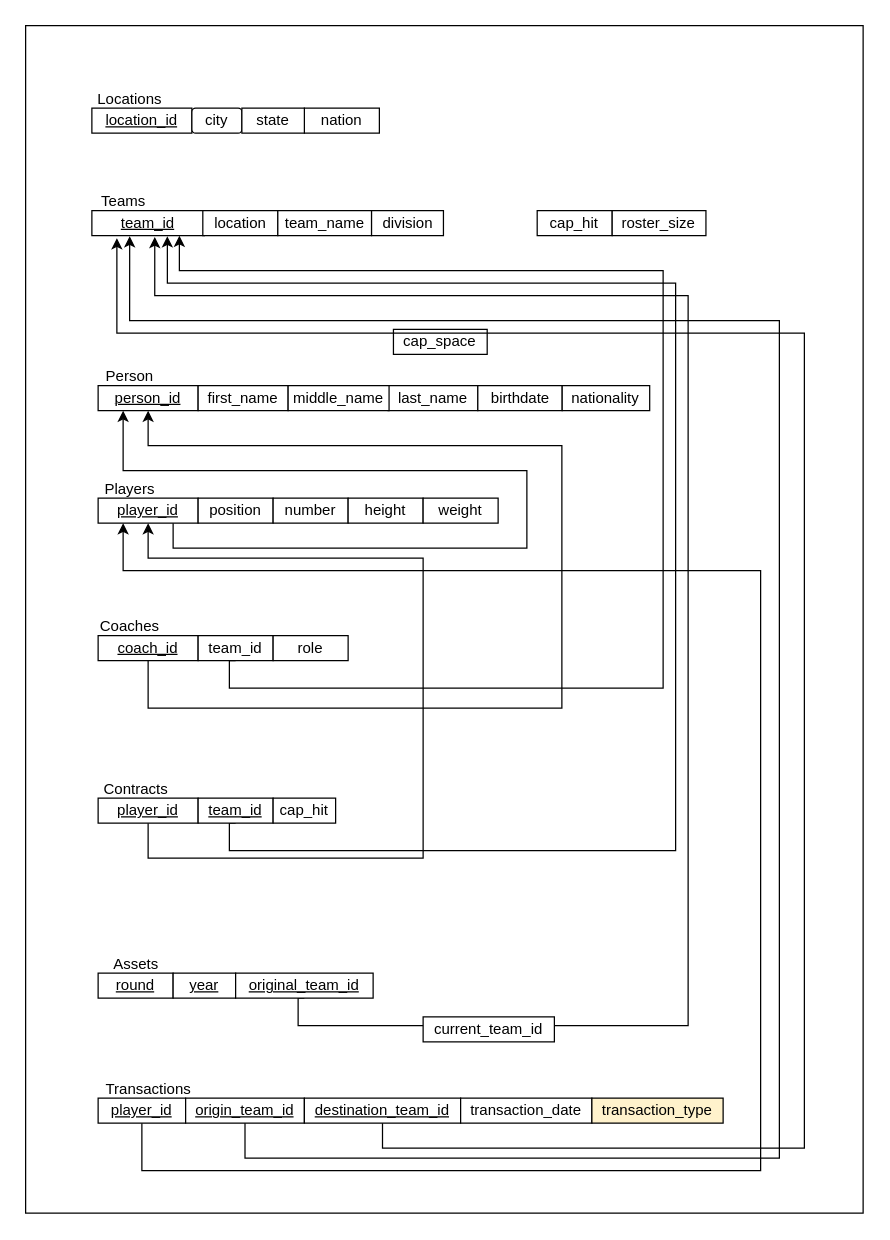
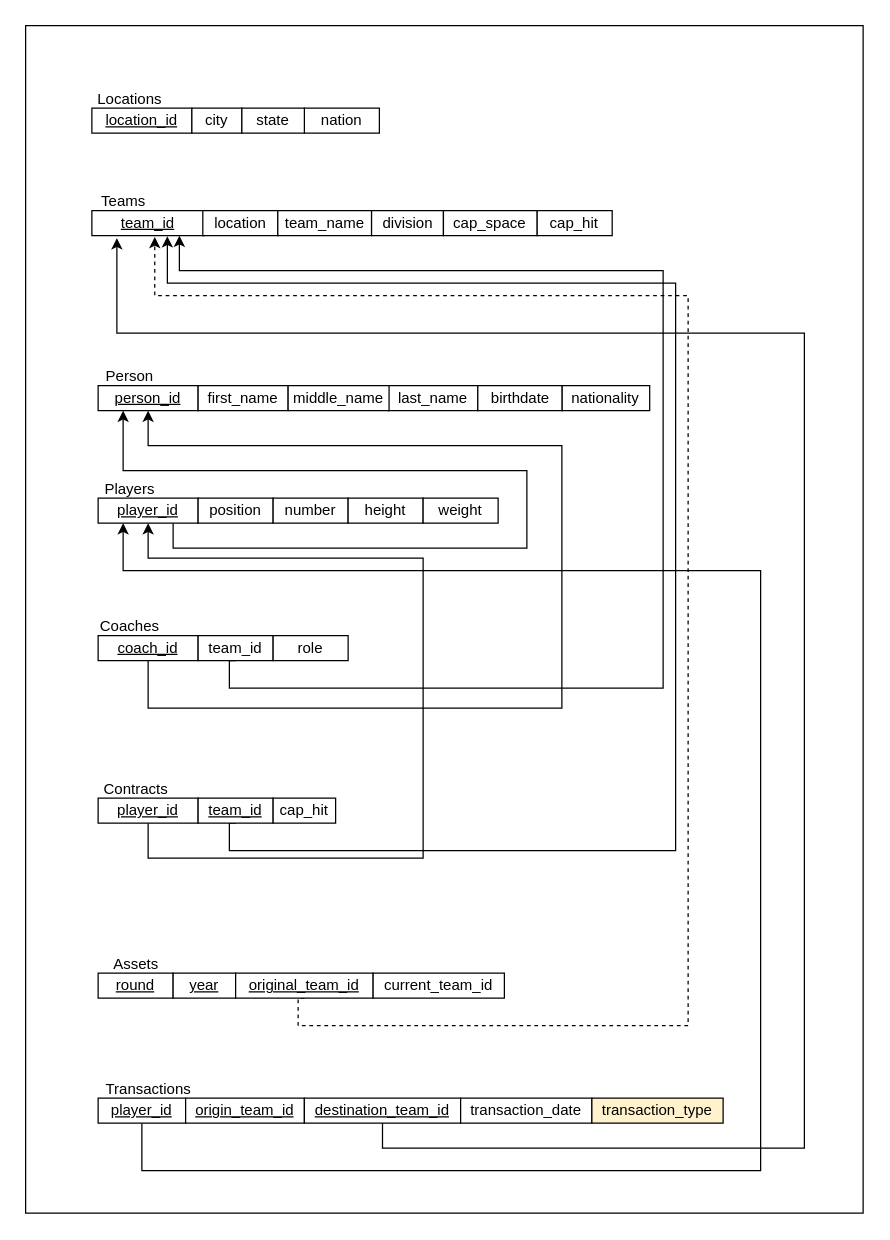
(217, 121) -> (217, 121)
(659, 223) -> none
(440, 342) -> (490, 223)
(688, 578) -> (688, 578)
(779, 662) -> none
(489, 1029) -> (439, 986)
